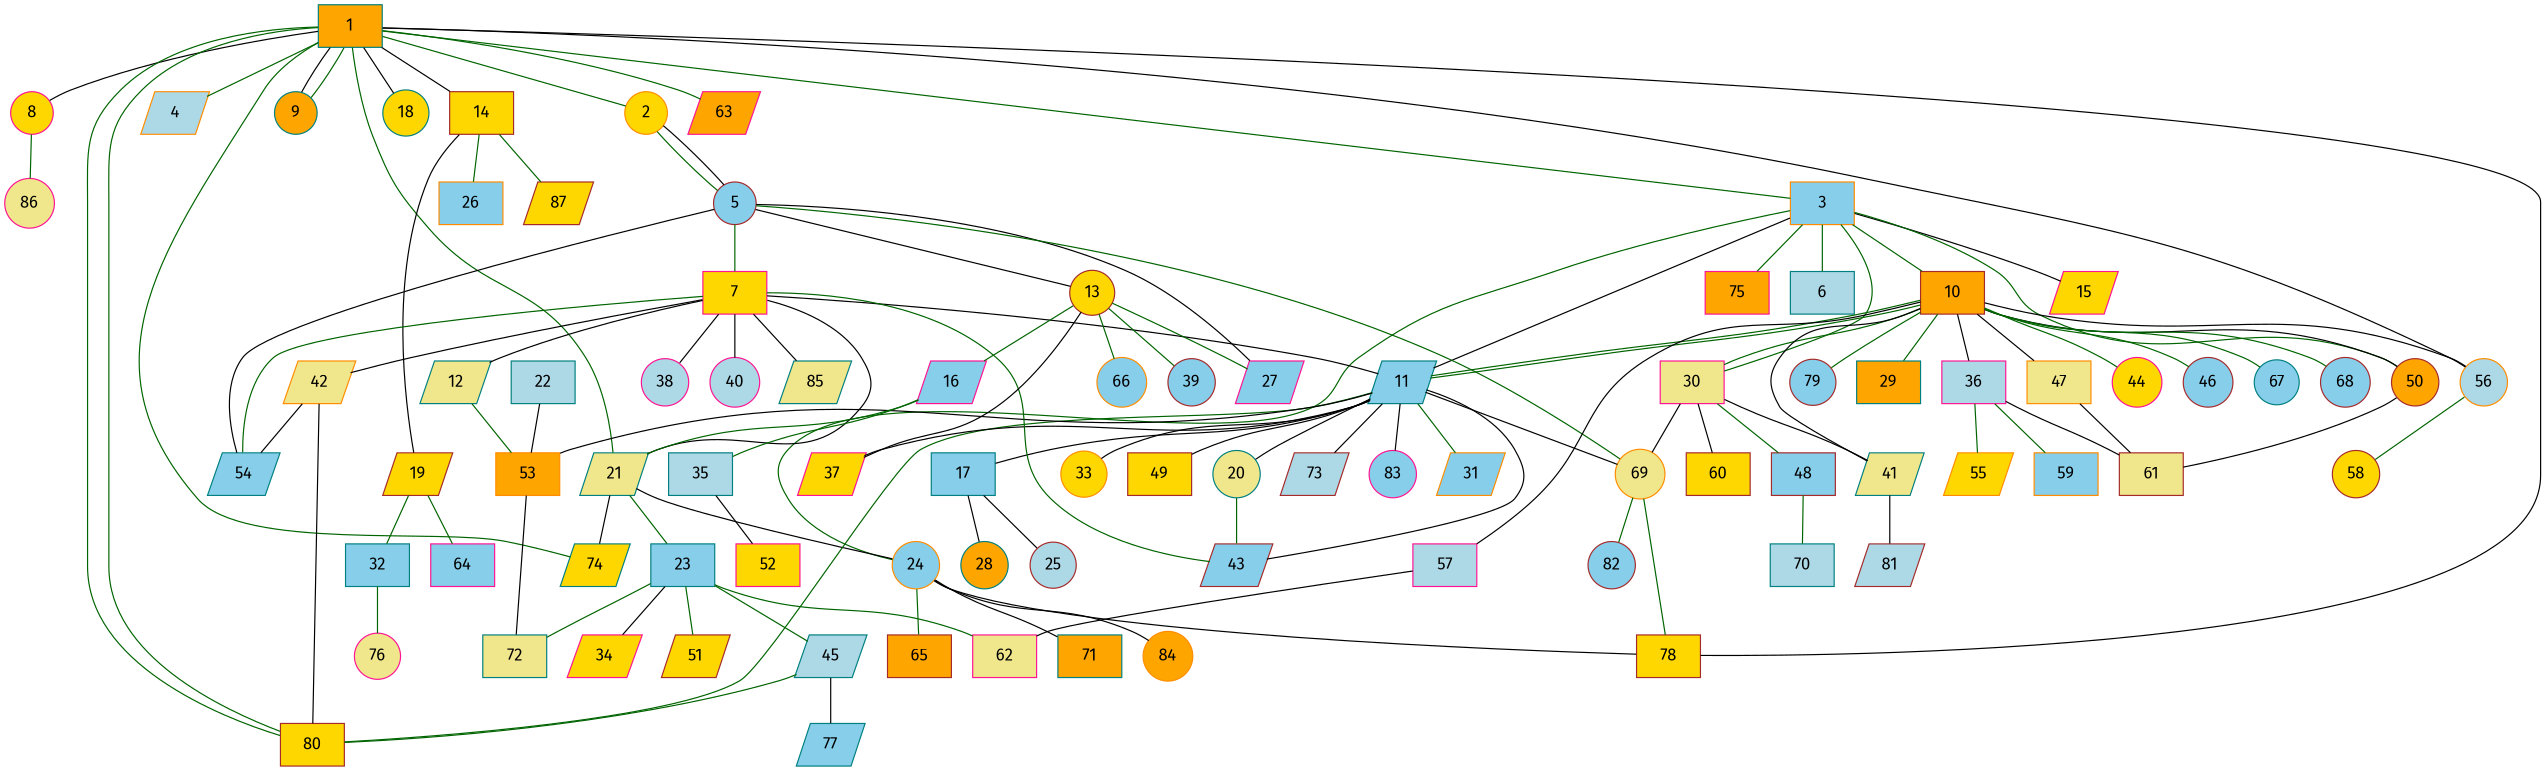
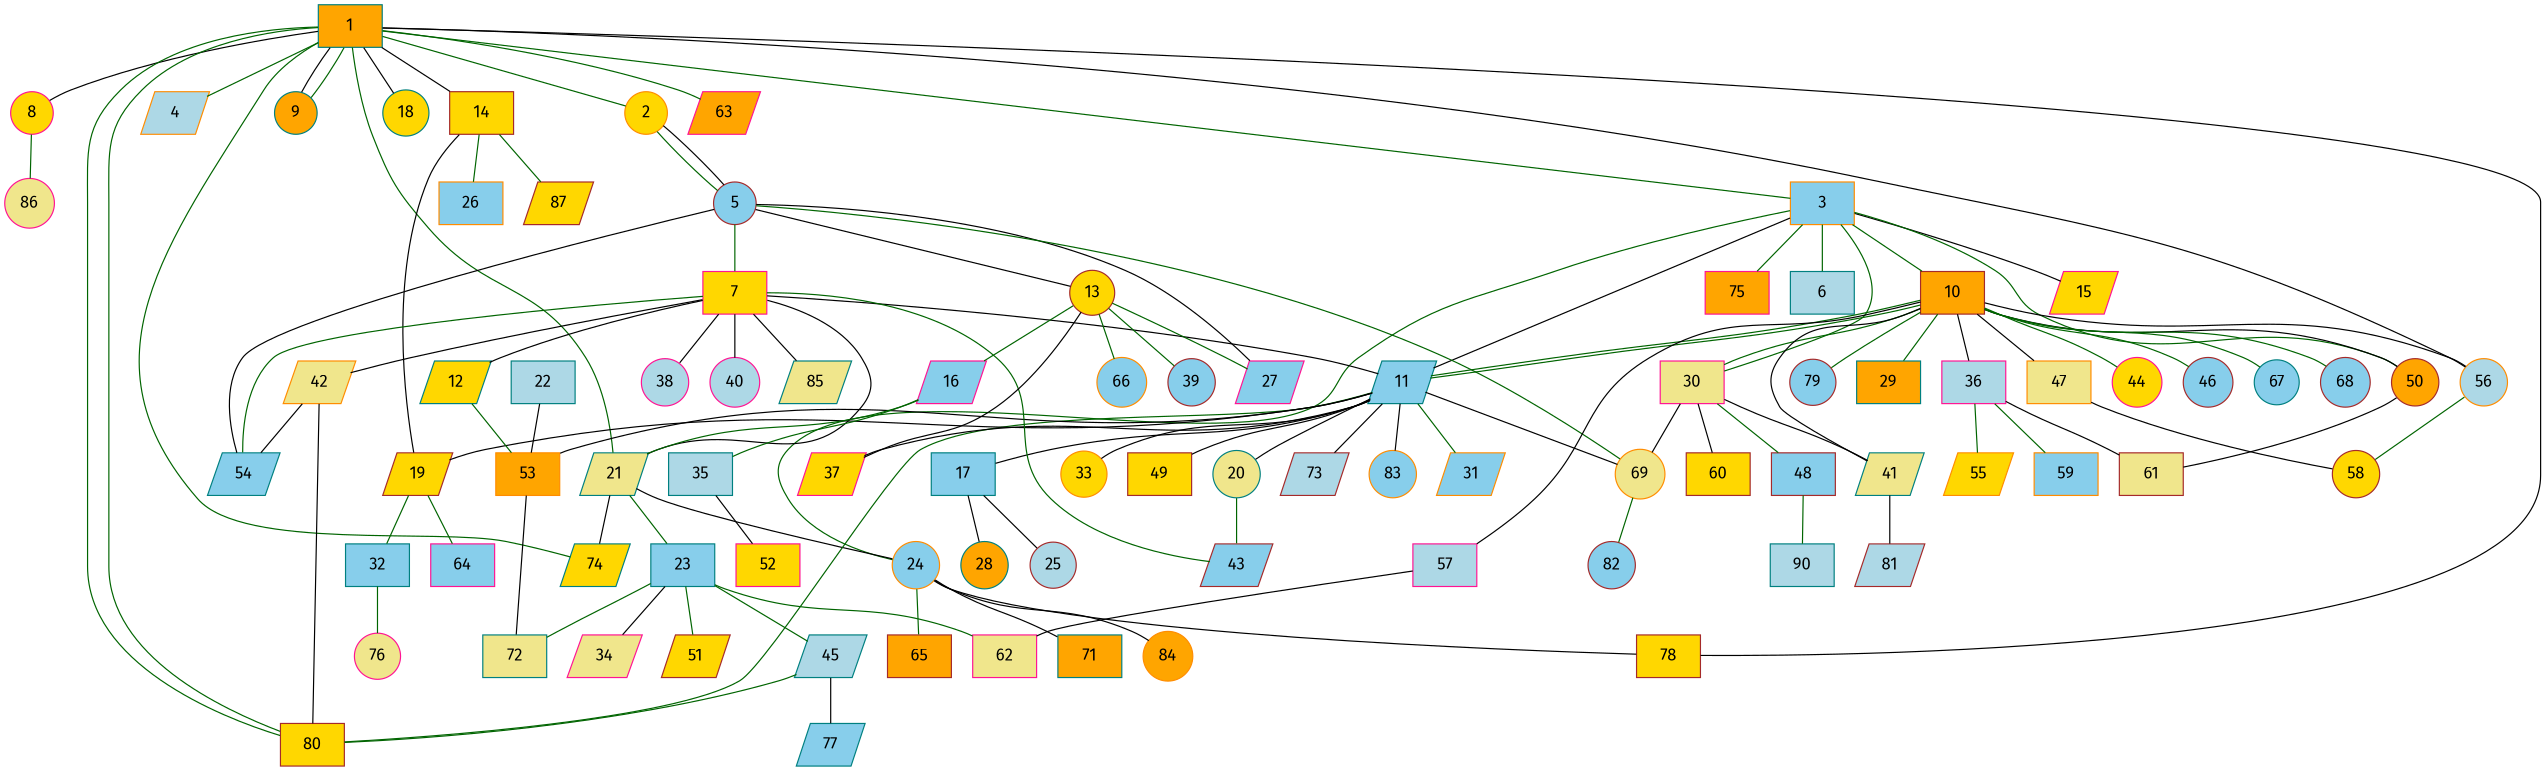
(456, 382) -> (456, 382)
(2105, 428) -> (2210, 442)
(1393, 474) -> (1393, 474)
(1472, 517) -> (910, 424)
(1802, 565) -> (1802, 565)
(1655, 567) -> none
(605, 656) -> (605, 656)
